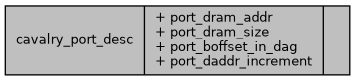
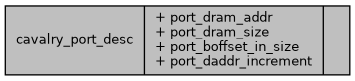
(227, 47) -> (227, 47)
